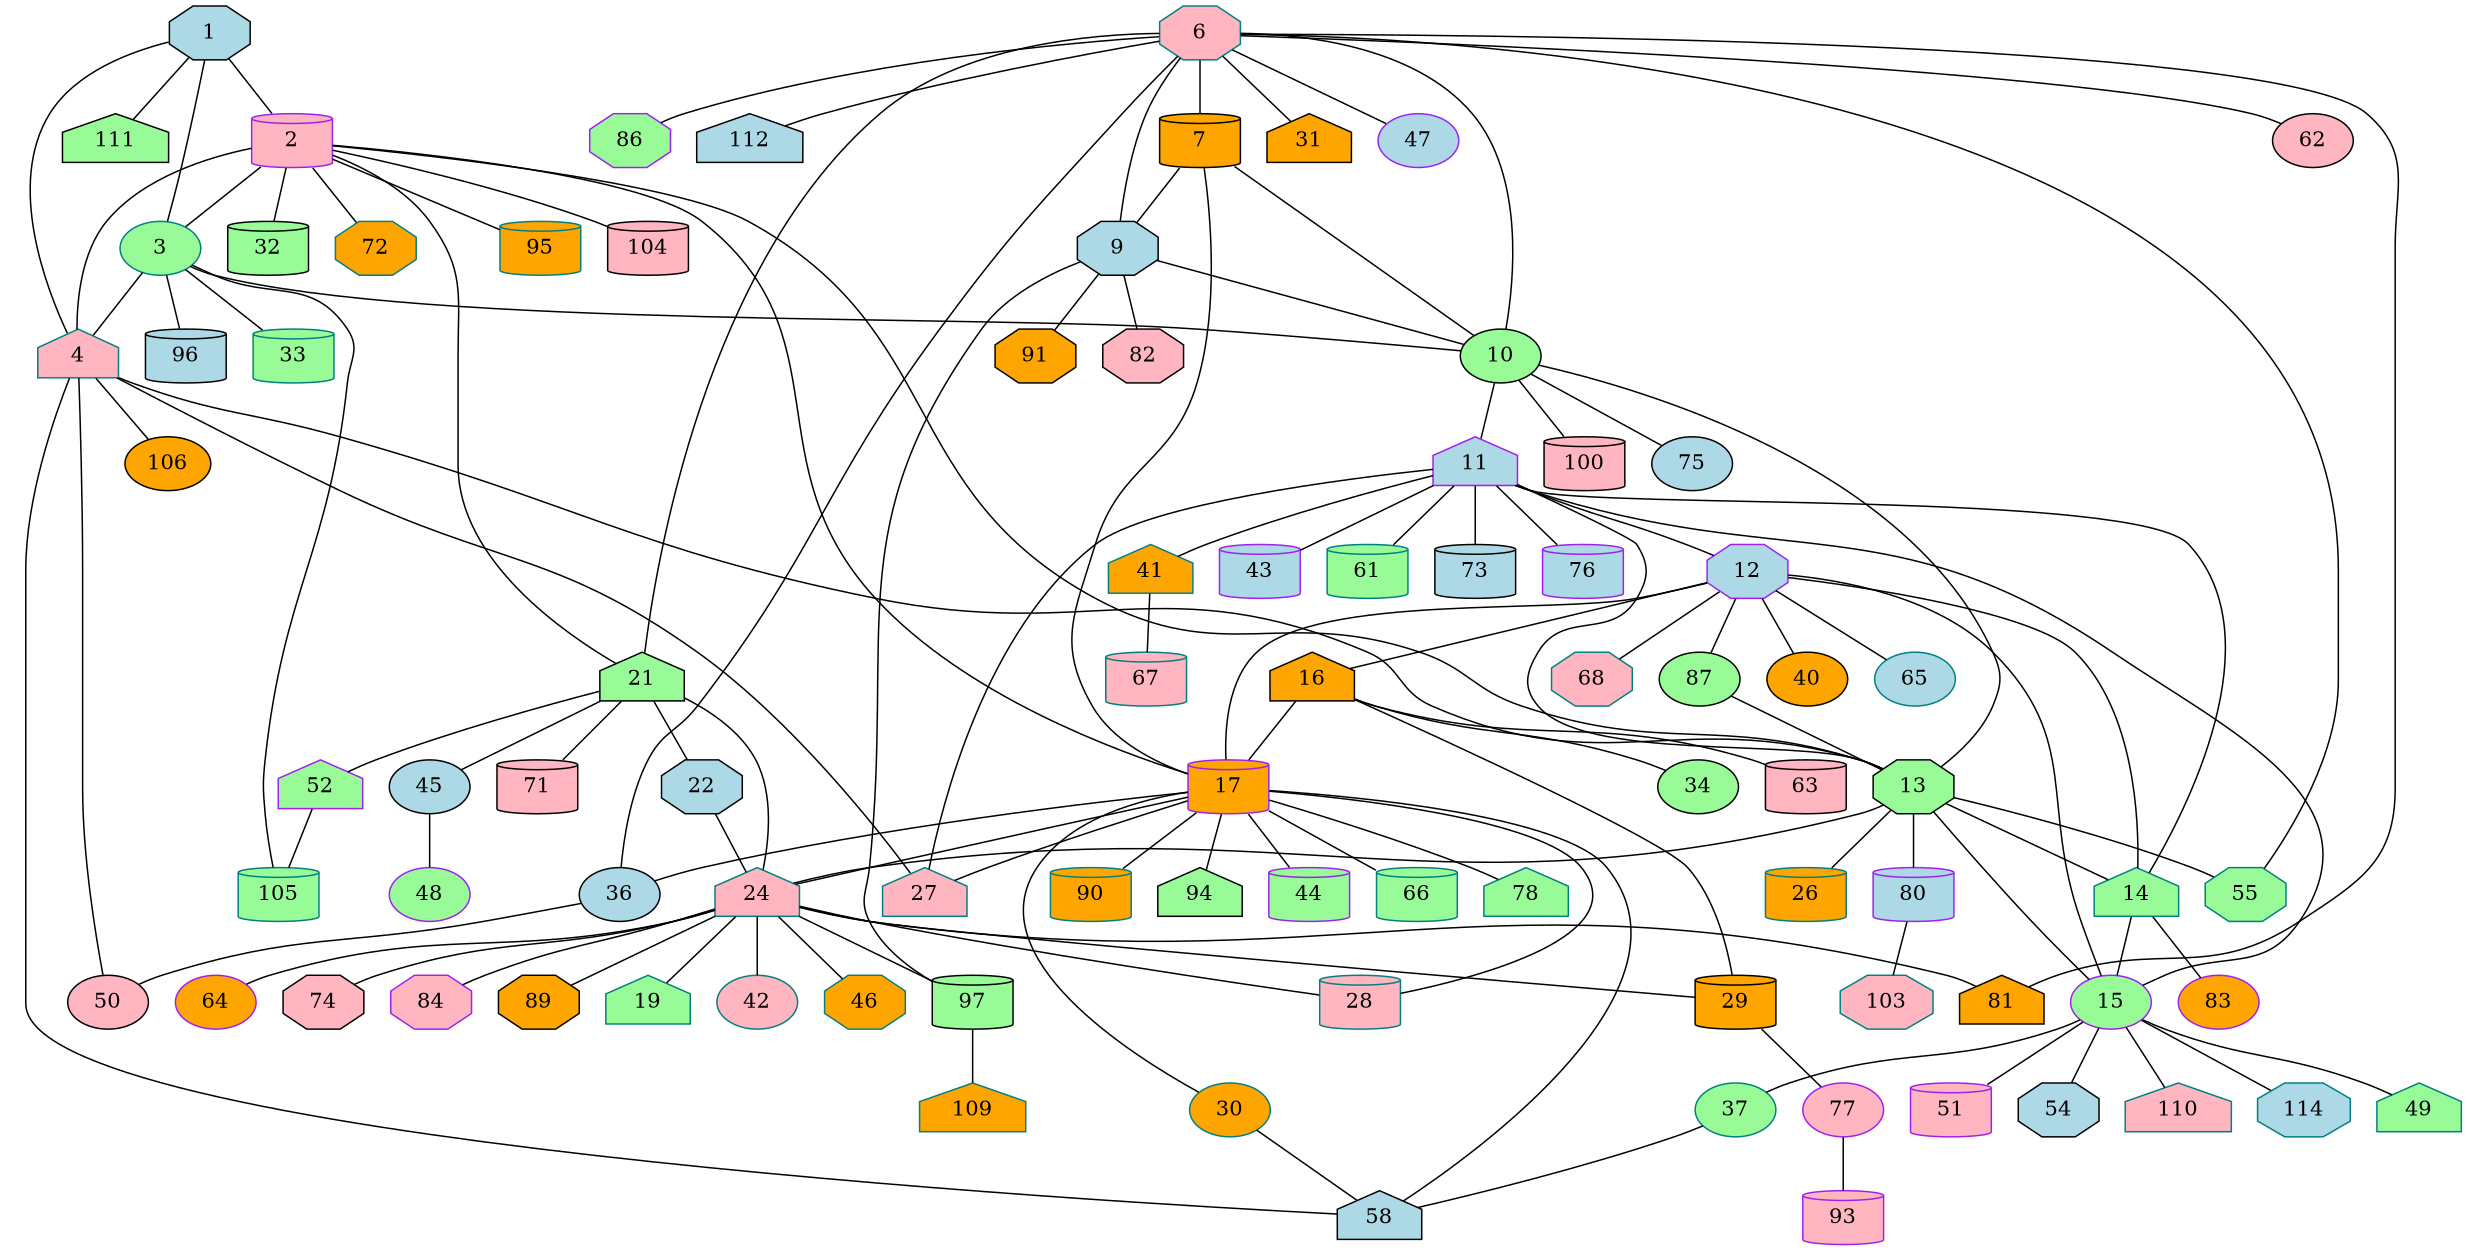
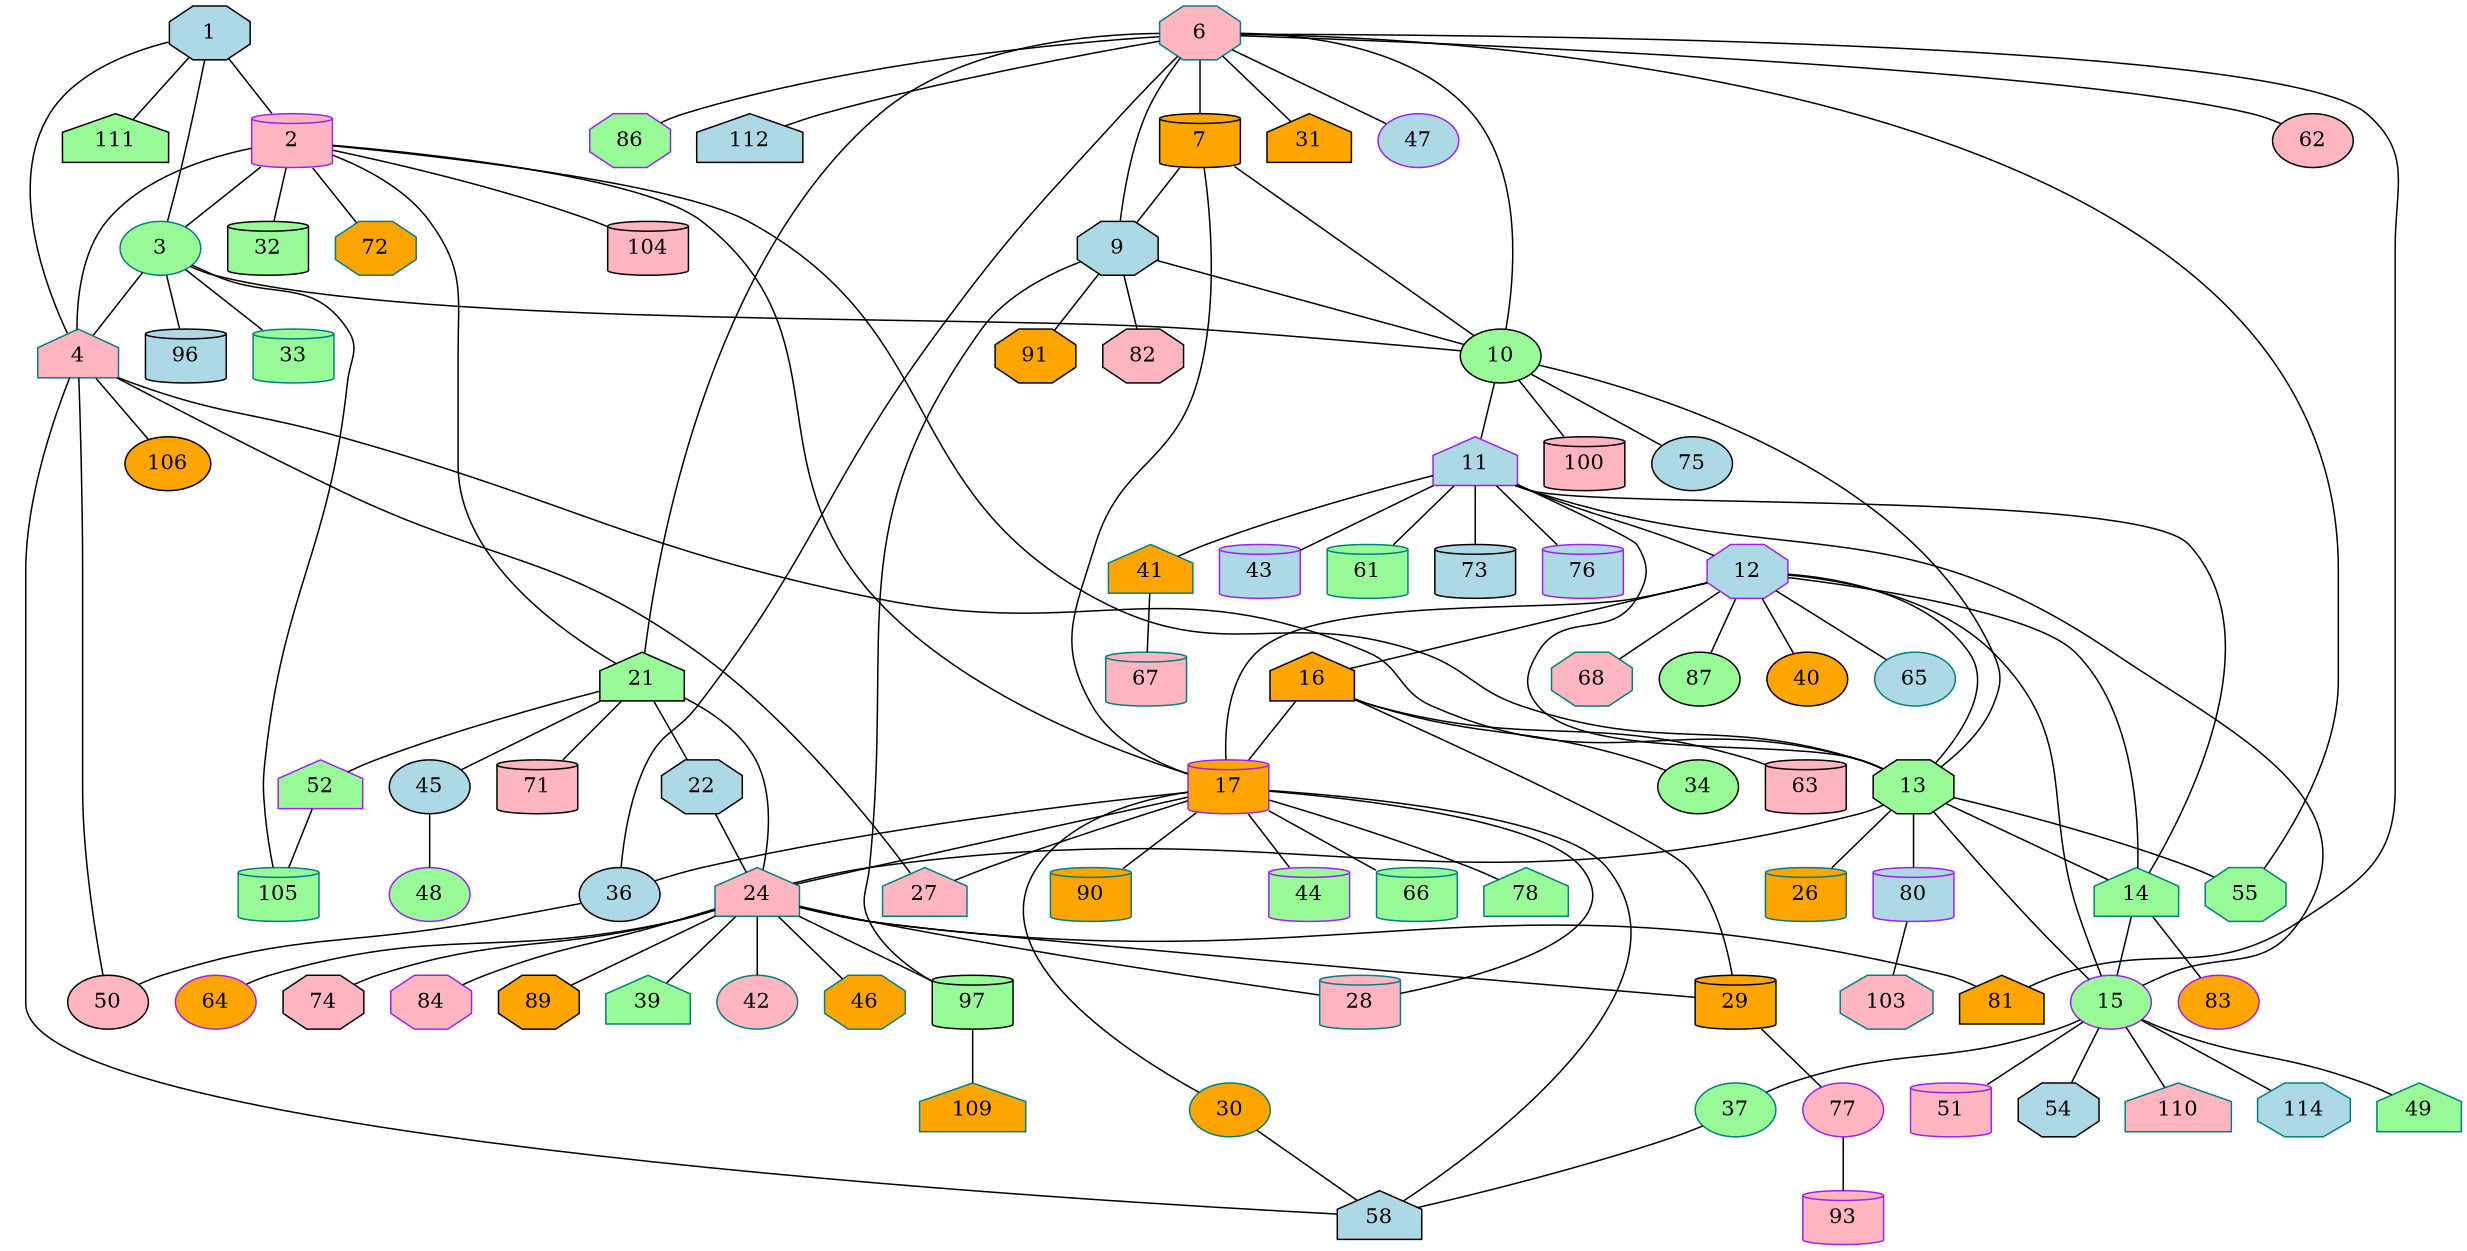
(540, 248) -> none
(1074, 565) -> none
(1806, 733) -> (1954, 635)
(1200, 895) -> none
(648, 1002) -> (648, 1002)
